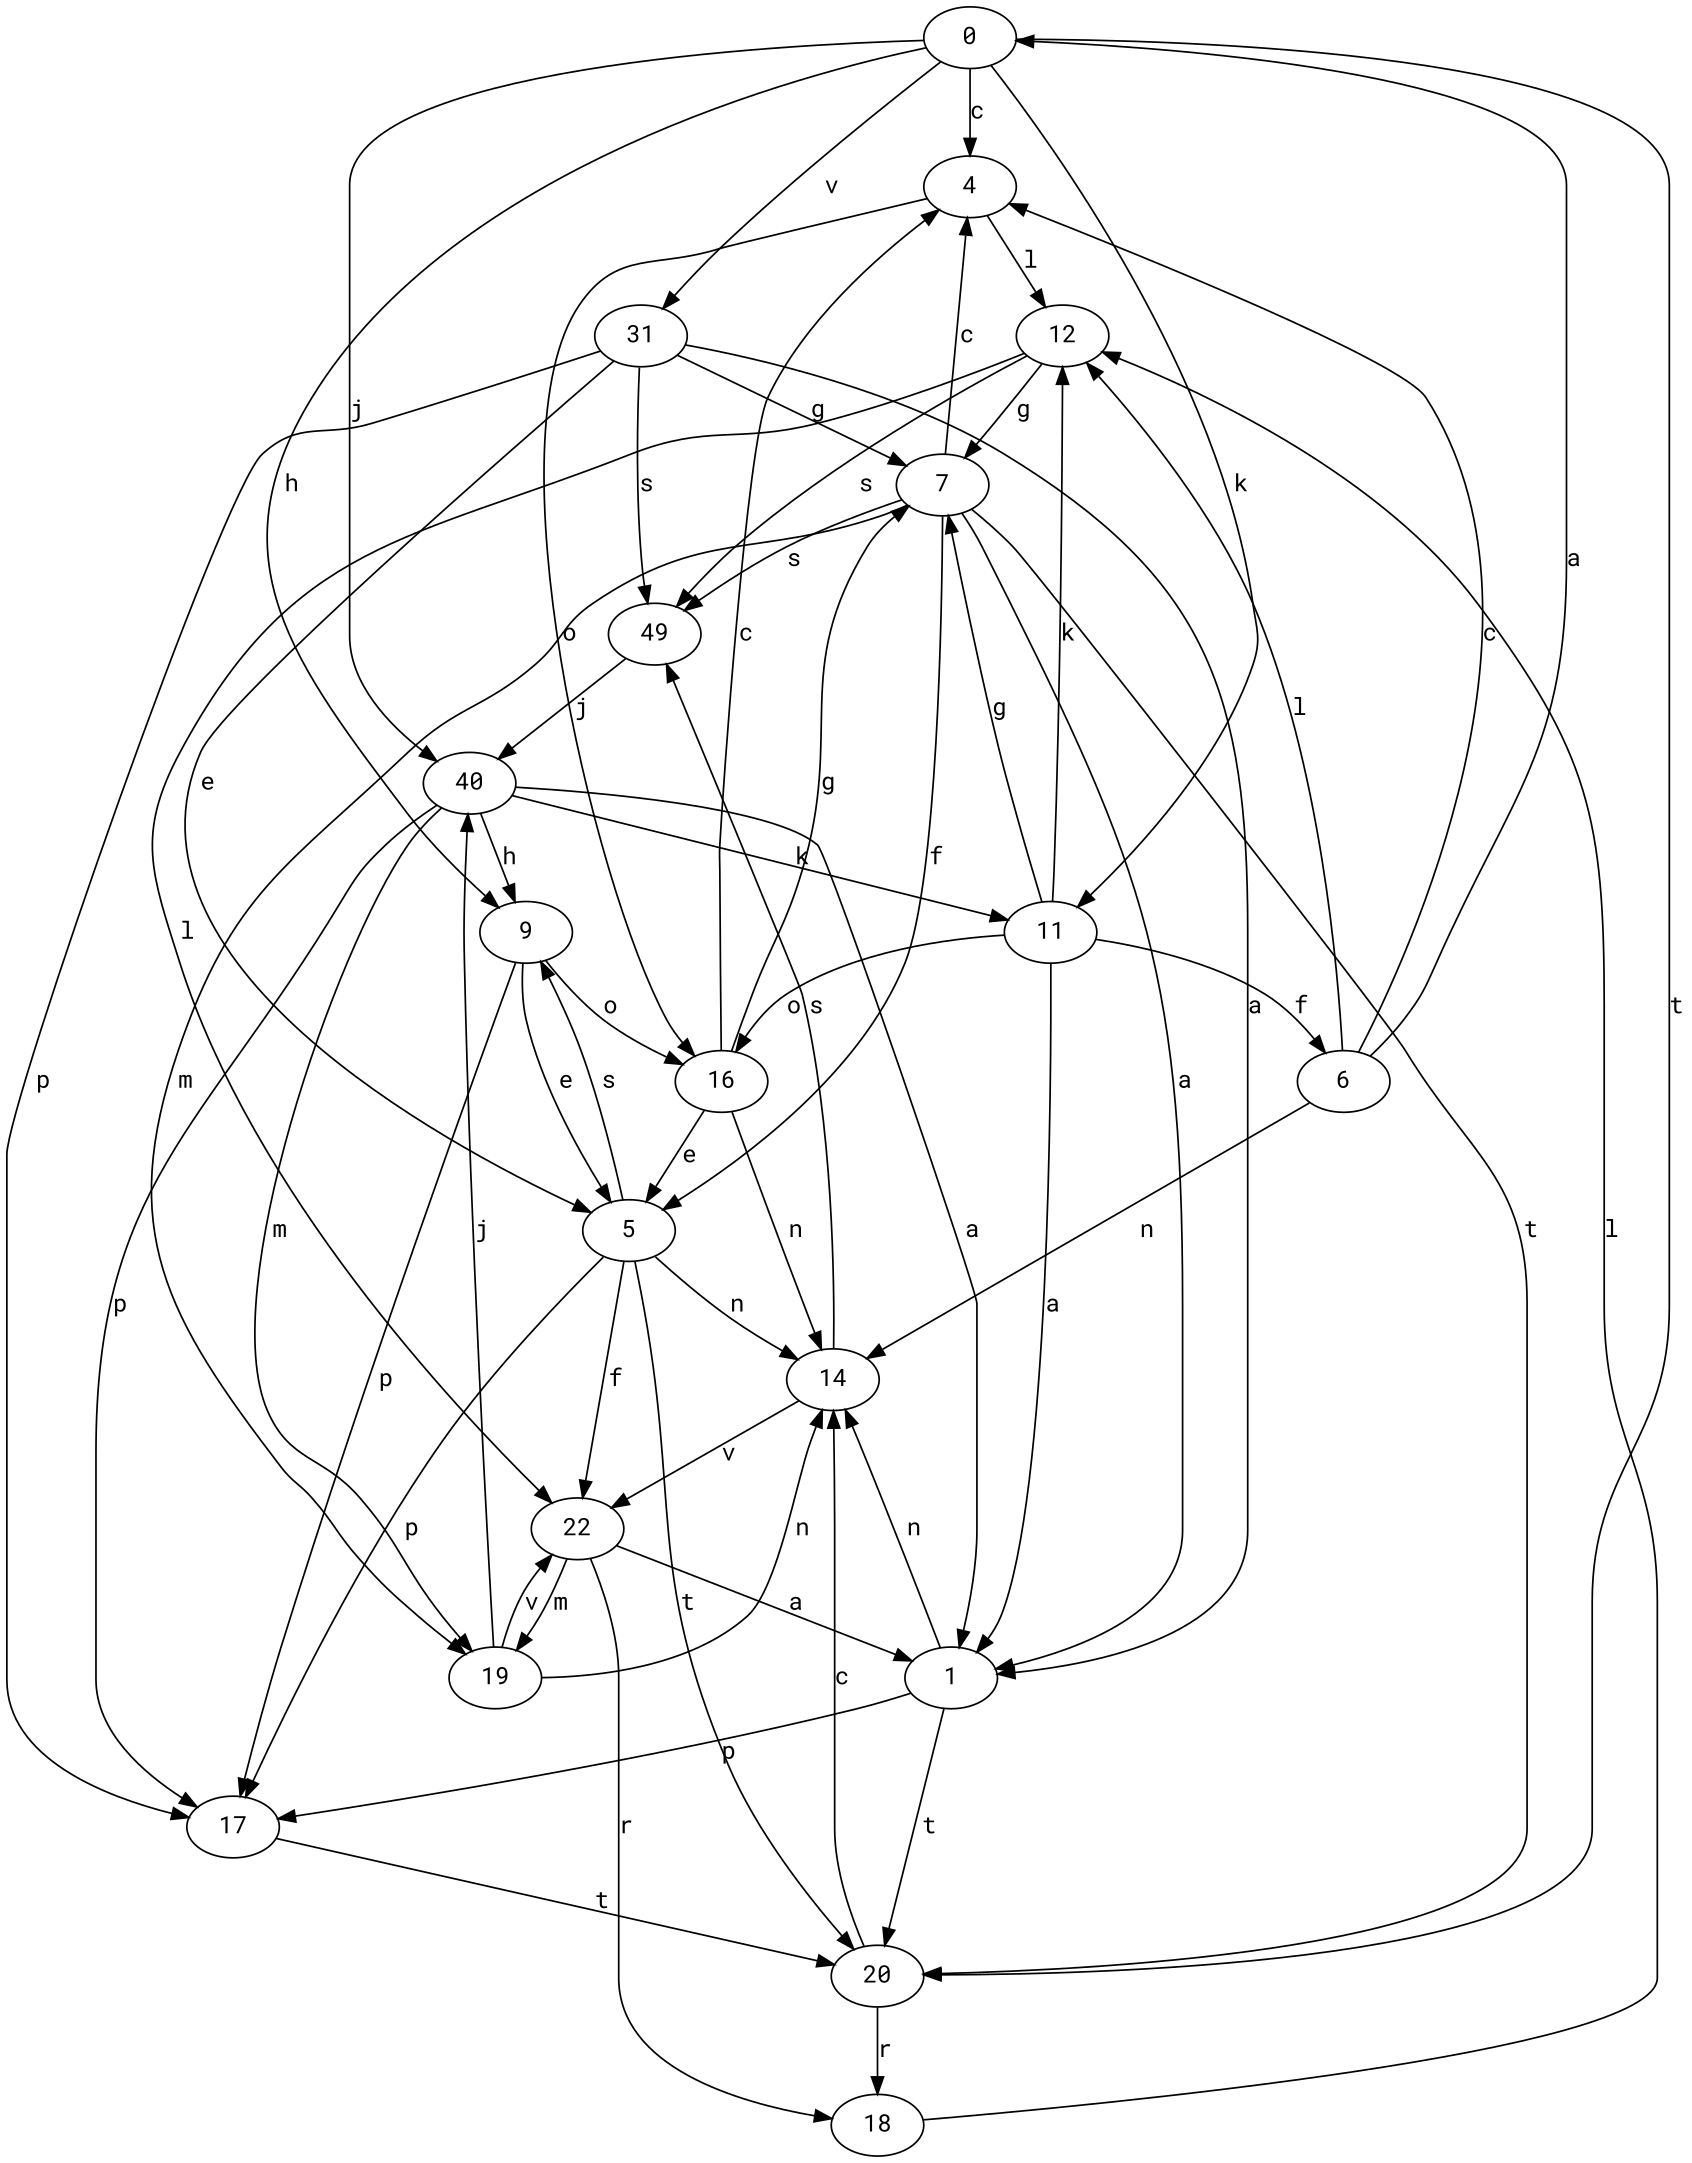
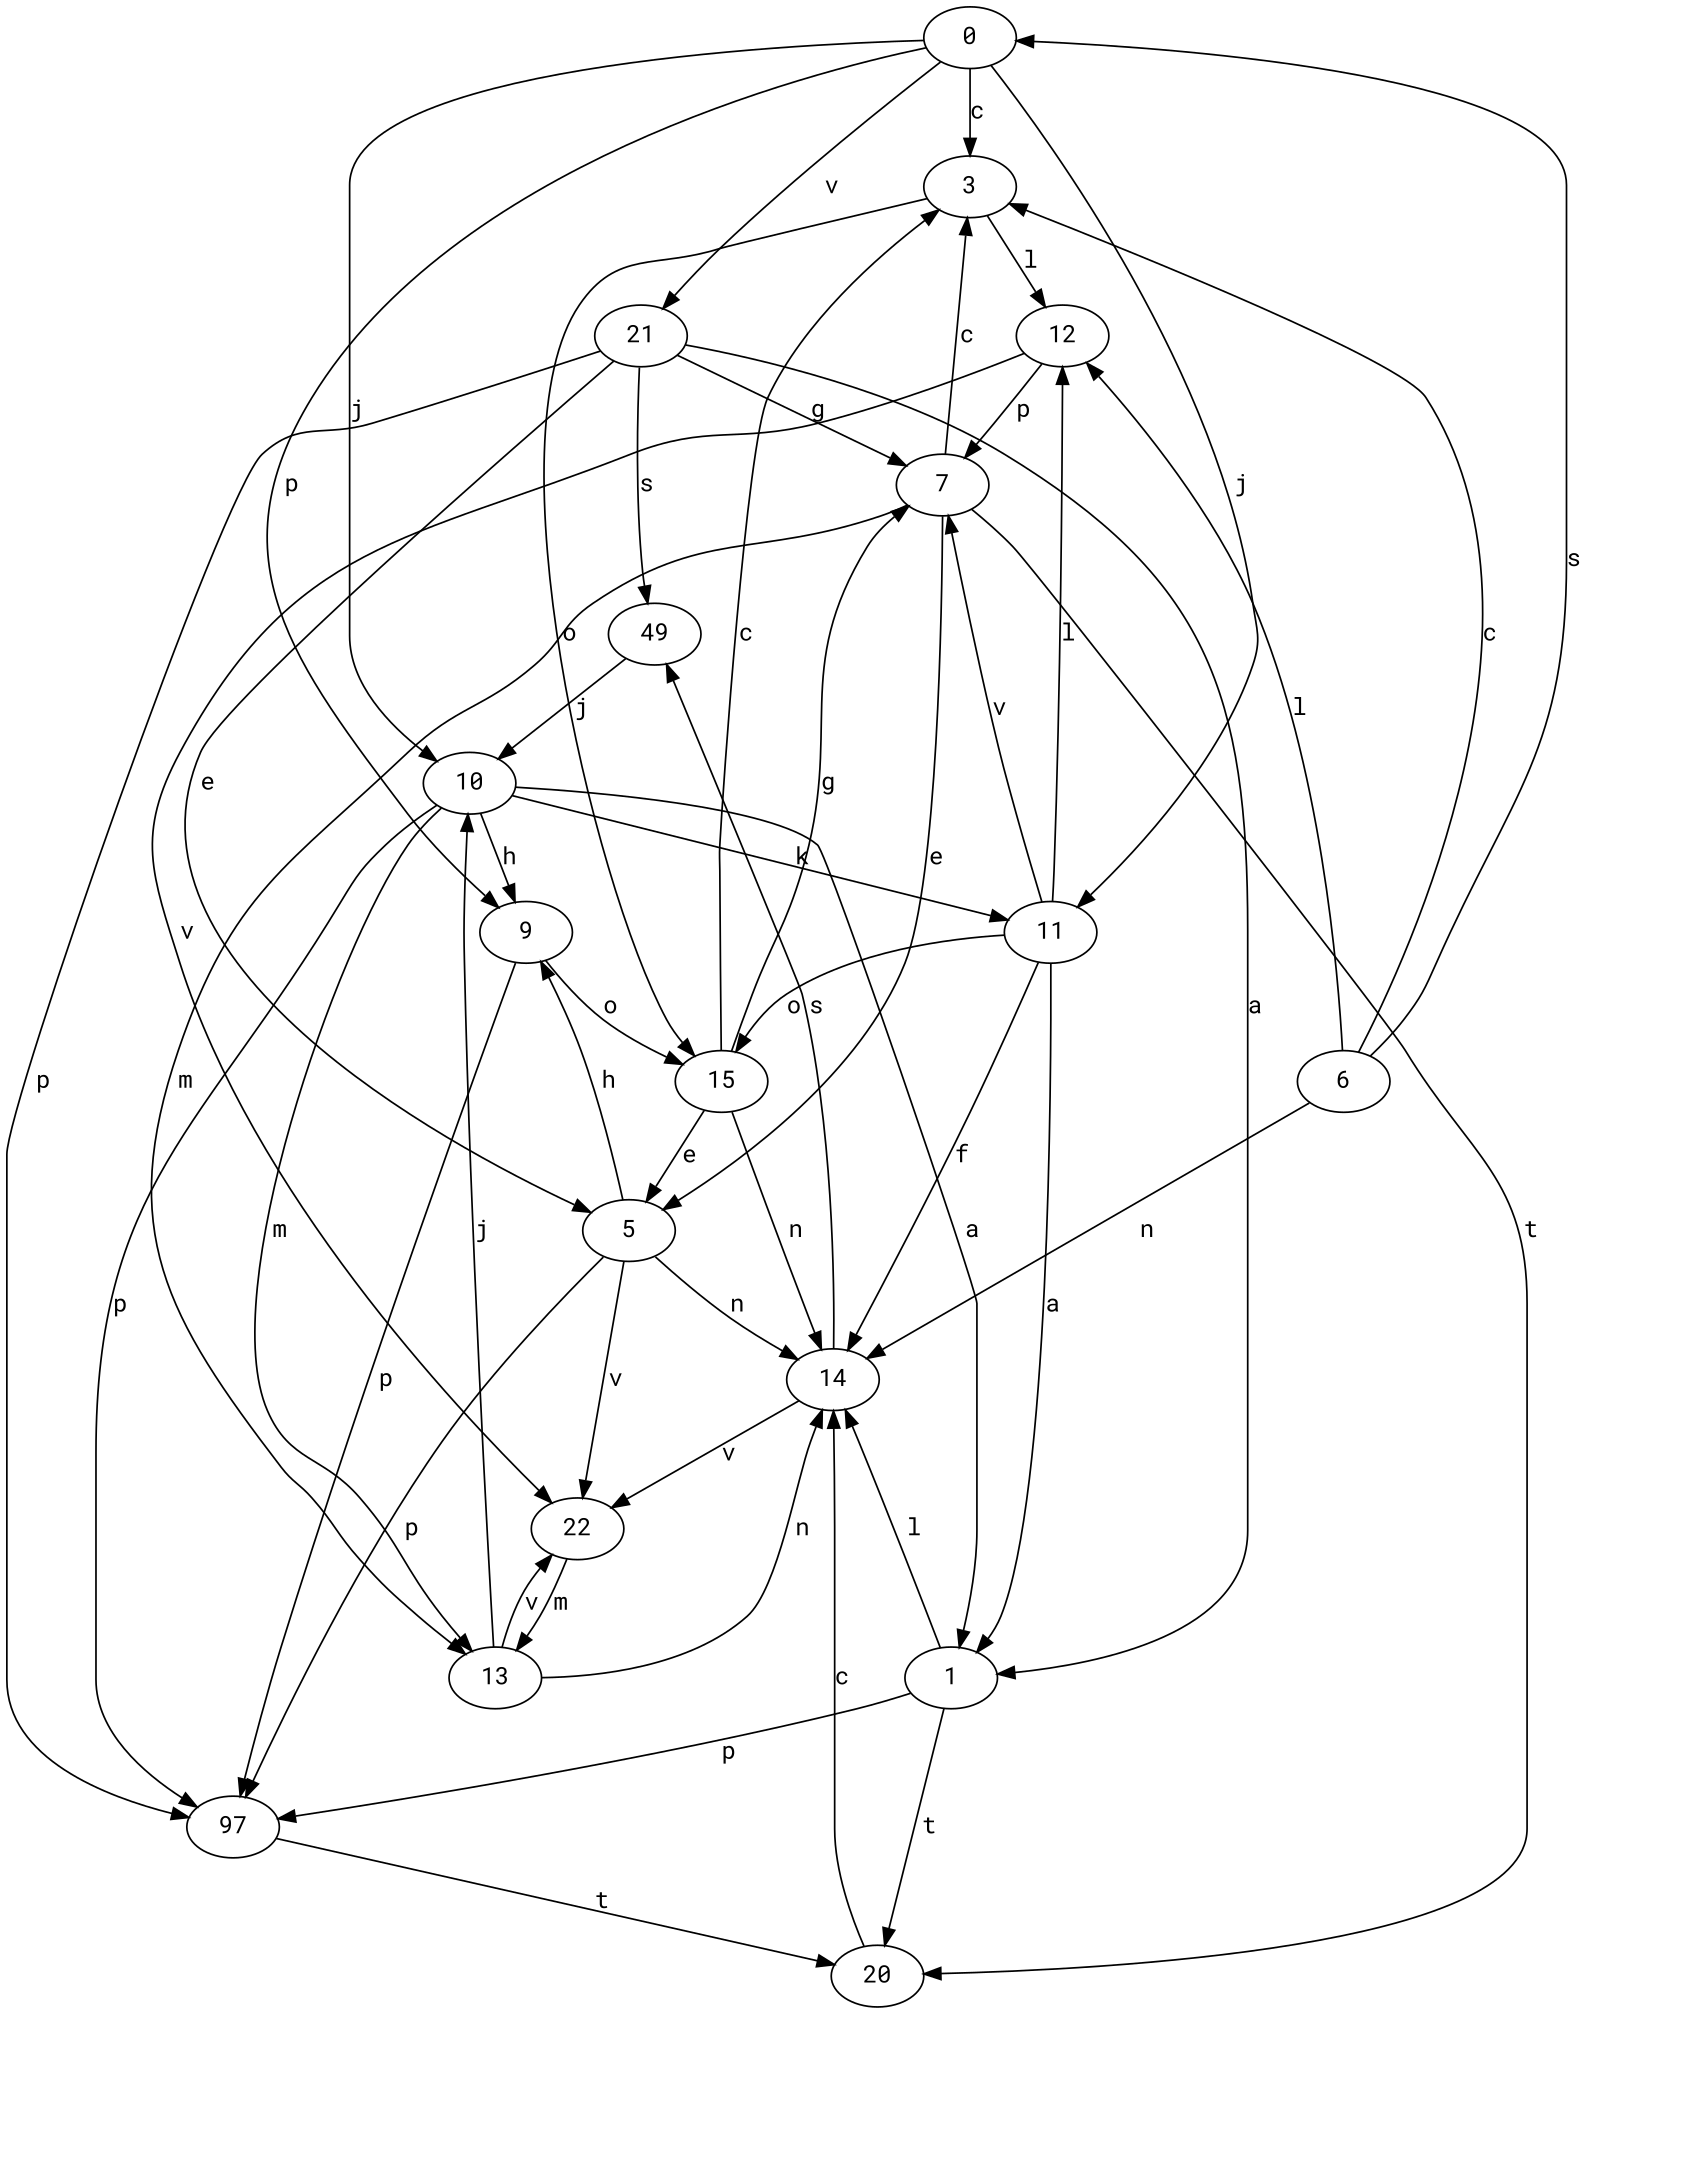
(970, 187) -> (970, 187)
(641, 336) -> (641, 336)
(1024, 410) -> (1024, 410)
(848, 462) -> none
(292, 485) -> (292, 485)
(1242, 485) -> (1242, 485)
(776, 552) -> none
(1574, 560) -> (1574, 560)
(1069, 634) -> (1069, 634)
(1000, 709) -> (1000, 709)
(470, 783) -> (470, 783)
(937, 858) -> (937, 858)
(188, 932) -> (188, 932)
(1215, 970) -> (951, 1151)
(1669, 1013) -> none
(546, 1080) -> none
(609, 1081) -> (609, 1081)
(722, 1081) -> (722, 1081)
(1176, 1117) -> none
(616, 1380) -> (616, 1380)
(914, 1529) -> (914, 1529)
(742, 1595) -> none
(681, 1619) -> none
(495, 1678) -> (495, 1678)
(233, 1827) -> (233, 1827)
(878, 2125) -> none
